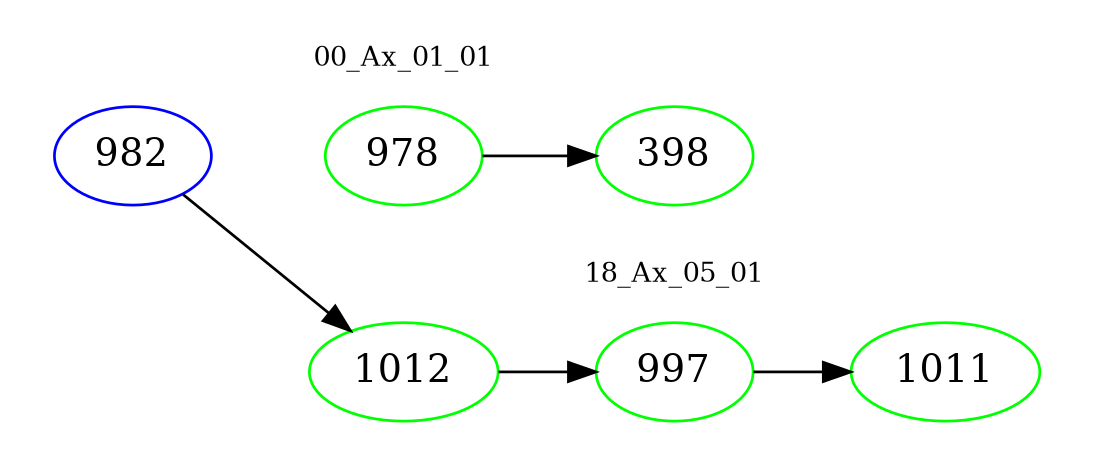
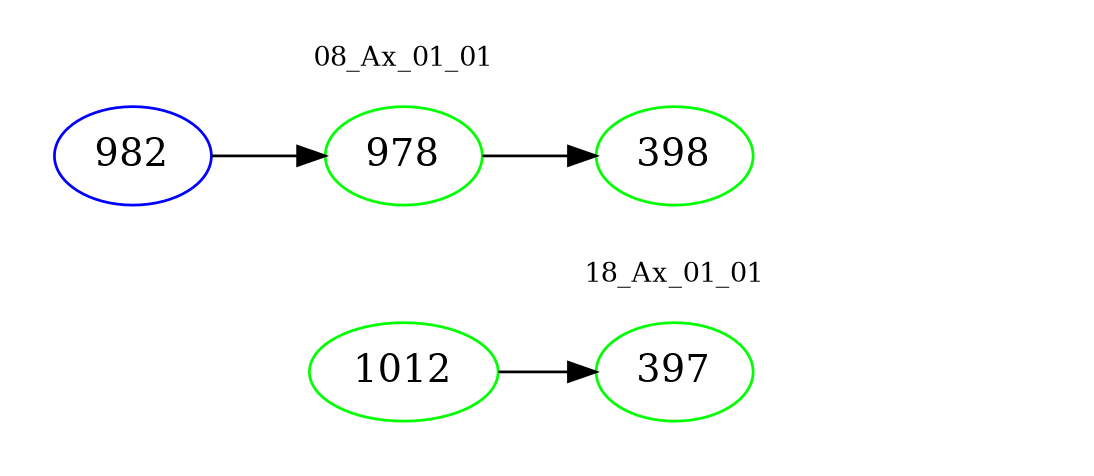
(404, 59) -> (404, 59)
(256, 254) -> (254, 156)
(675, 275) -> (675, 275)
(675, 372) -> (675, 372)
(945, 372) -> none
